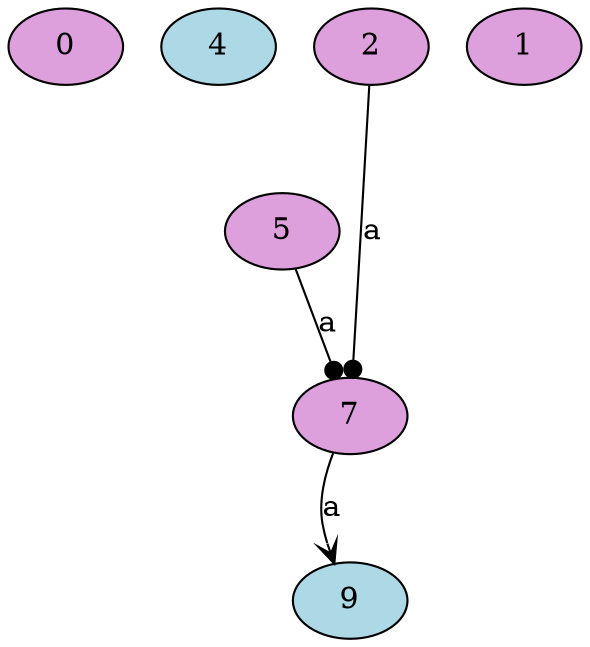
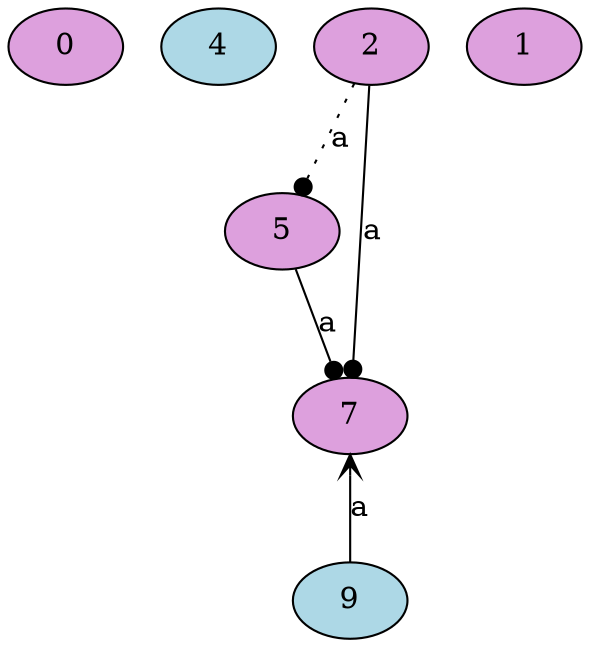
none -> (331, 131)
(322, 498) -> (350, 519)
